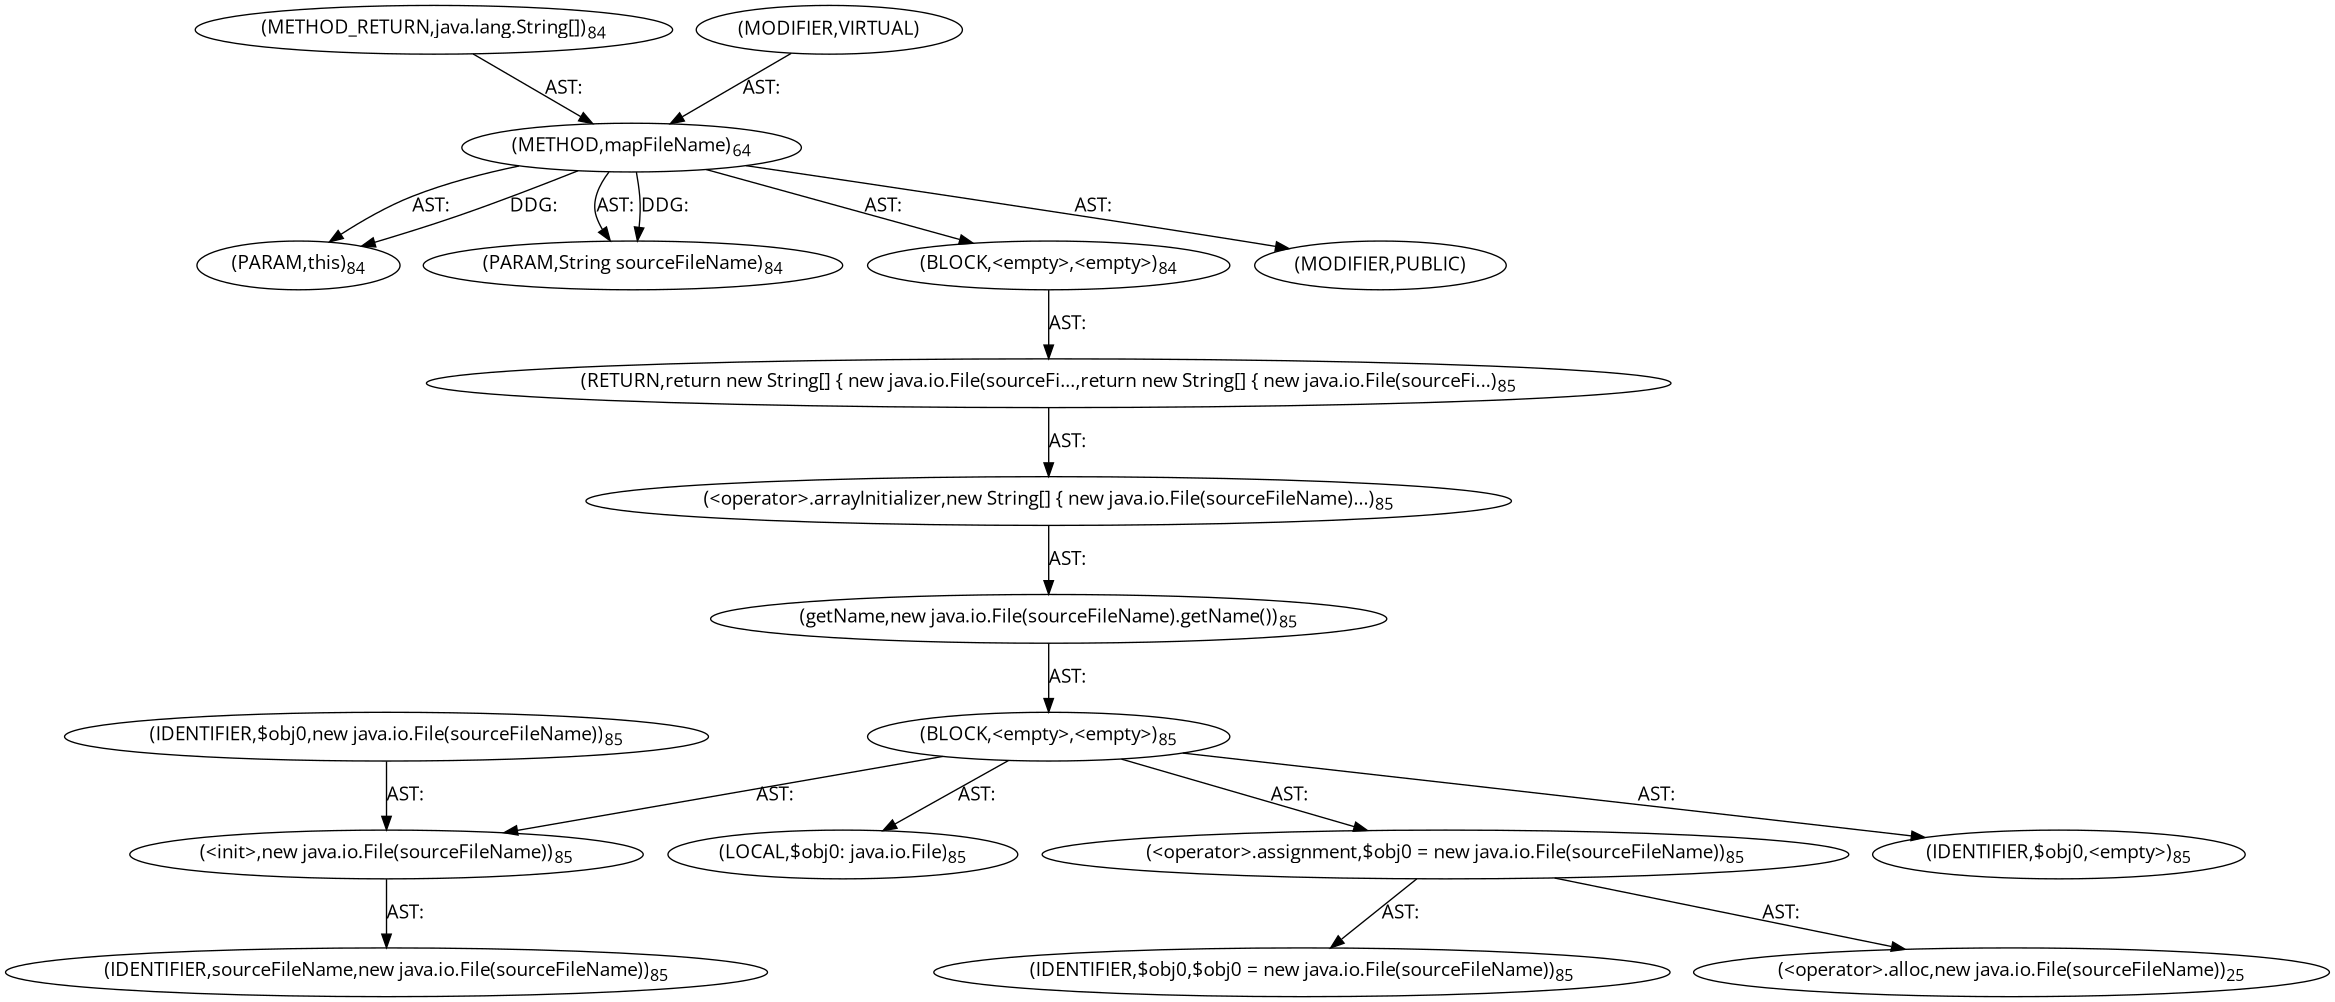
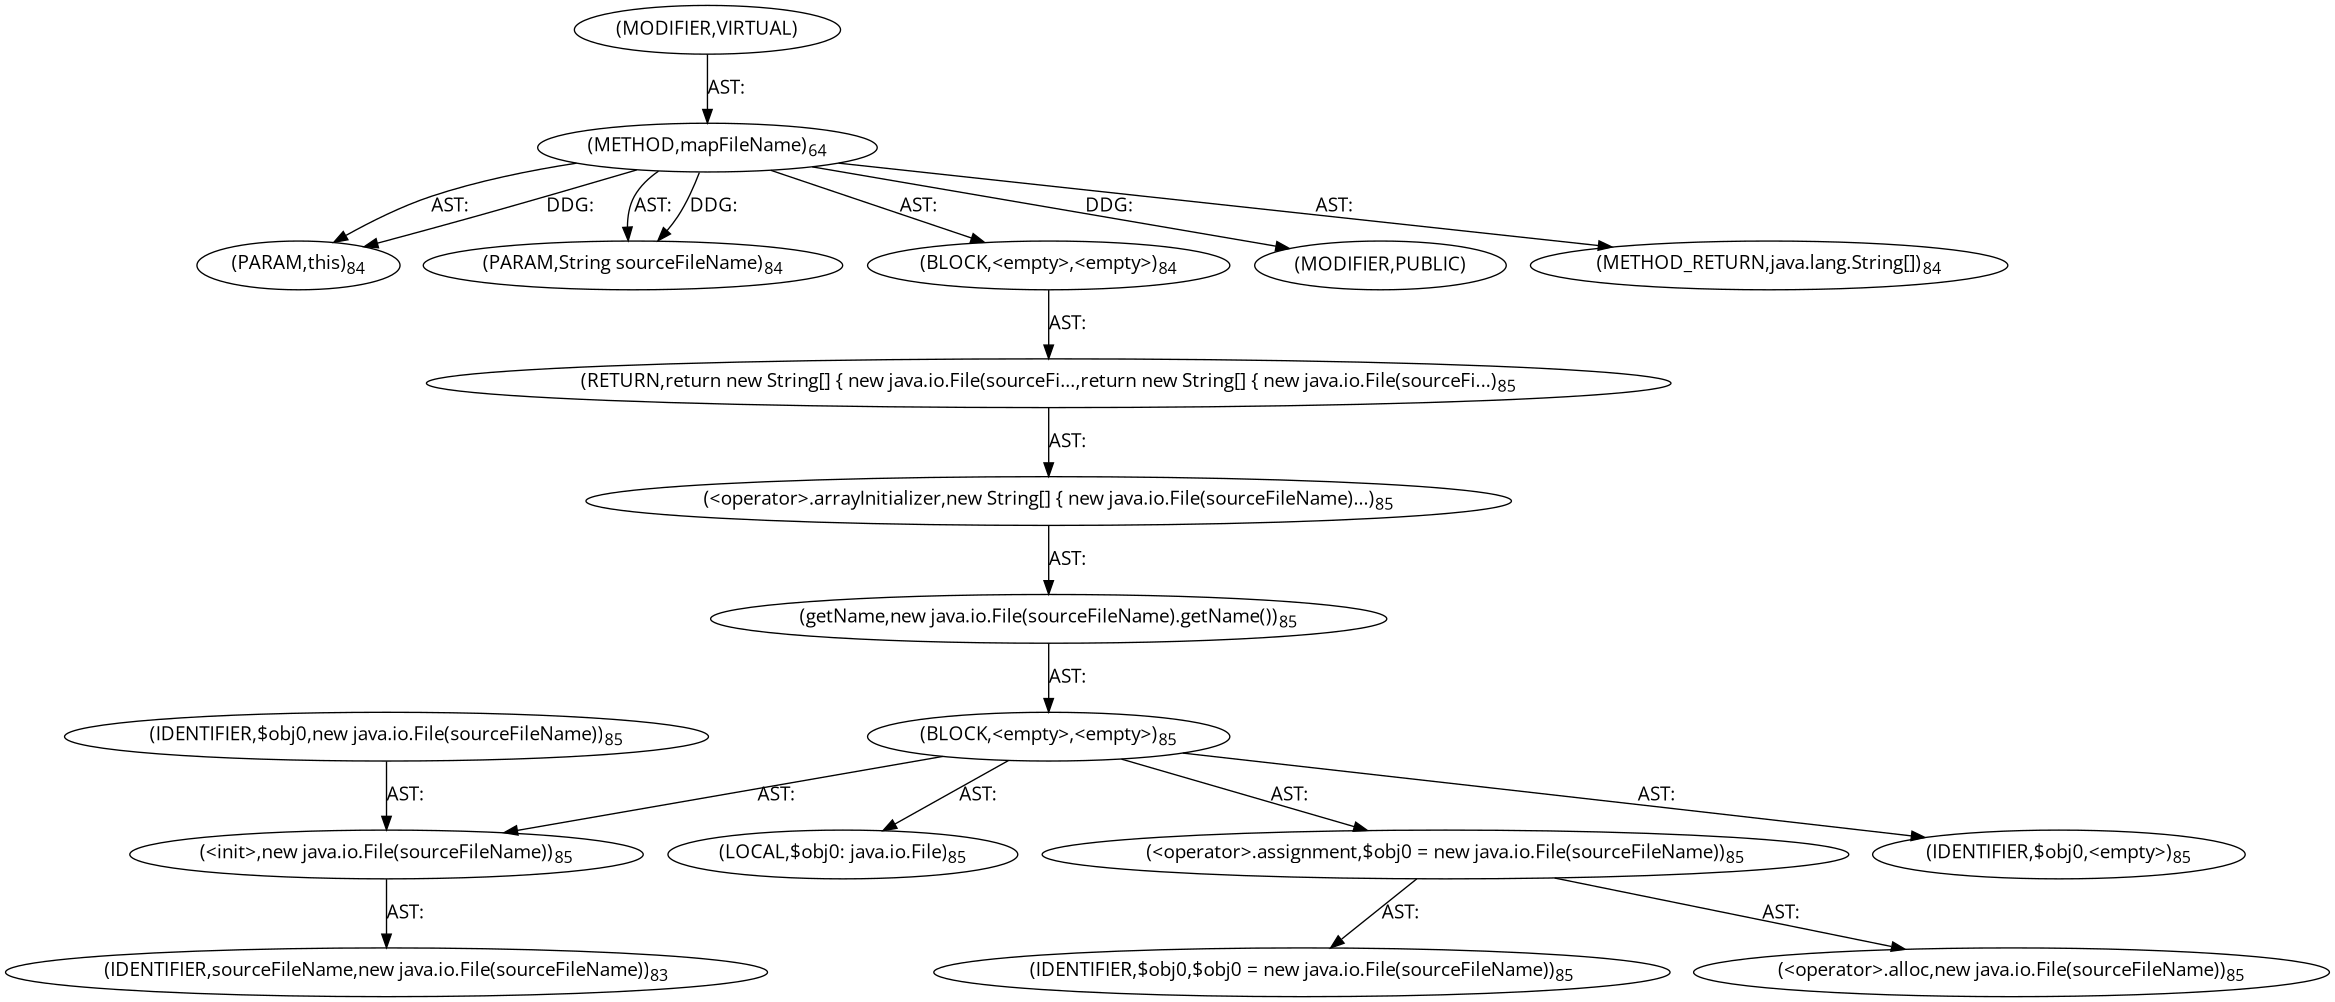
(527, 85) -> (1219, 204)
(1096, 207) -> (1112, 207)
(659, 970) -> (659, 970)
(2236, 970) -> (2236, 970)
